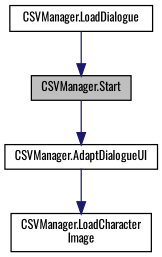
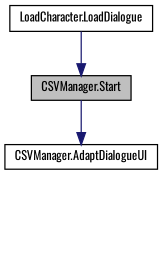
(81, 18) -> (81, 18)
(81, 233) -> none
